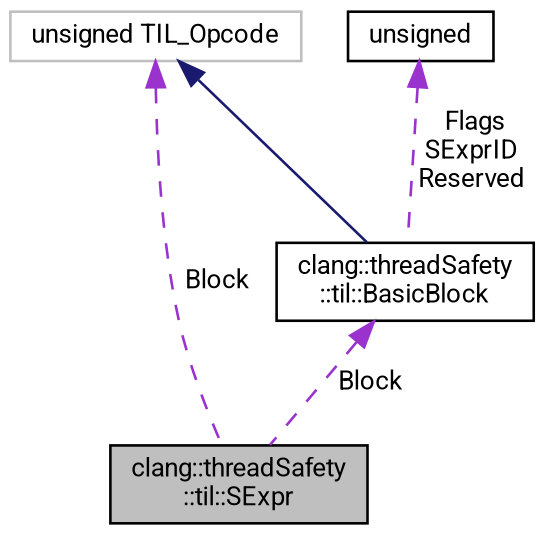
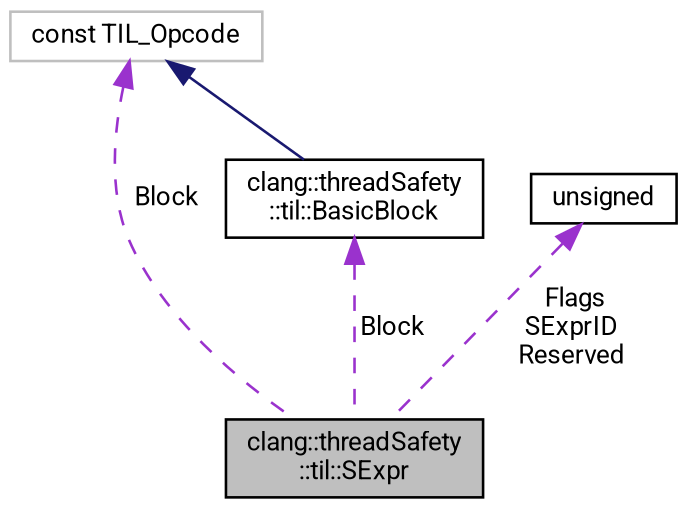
(156, 36) -> (136, 36)
(413, 165) -> (477, 331)
